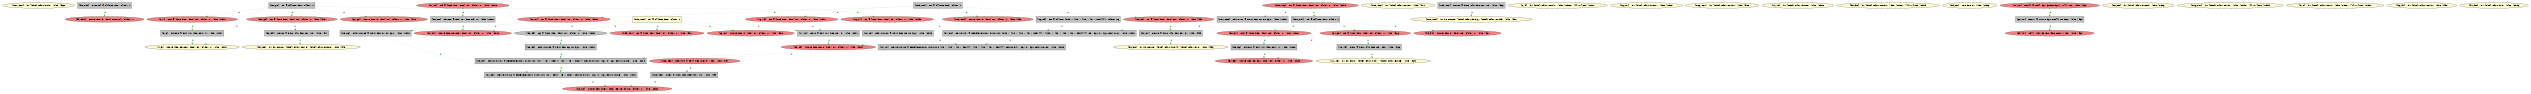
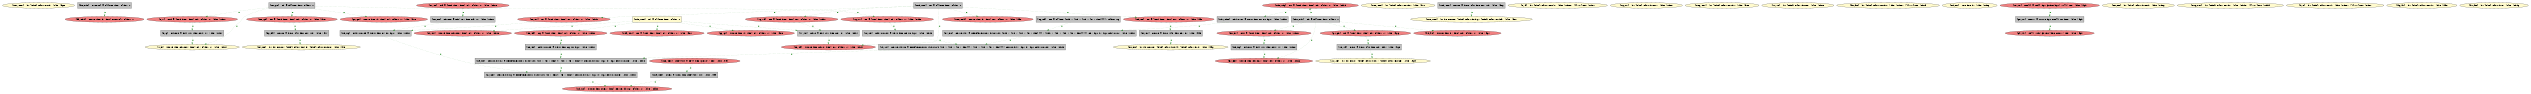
(1313, 12) -> (1311, 13)
(463, 25) -> (420, 26)
none -> (892, 26)
(561, 33) -> (561, 33)
